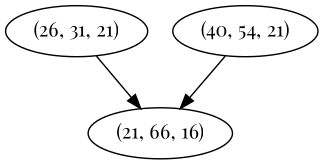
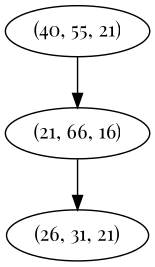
(245, 31) -> (78, 31)
(114, 77) -> (78, 177)
